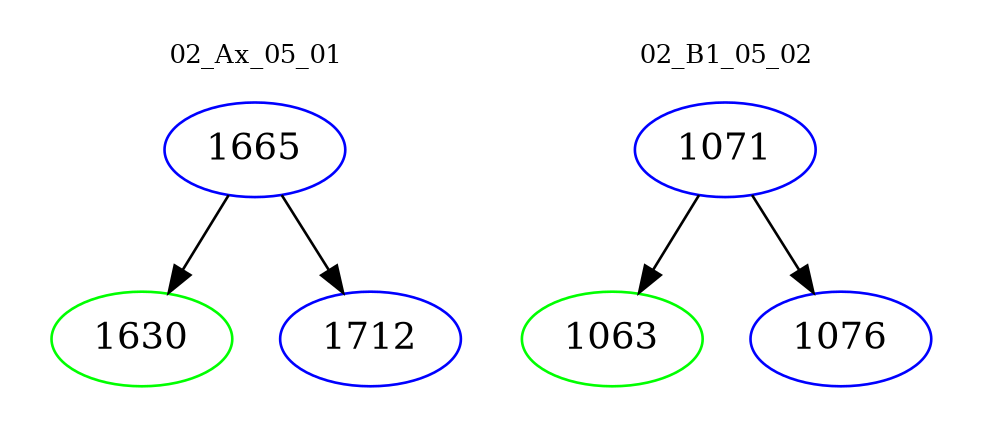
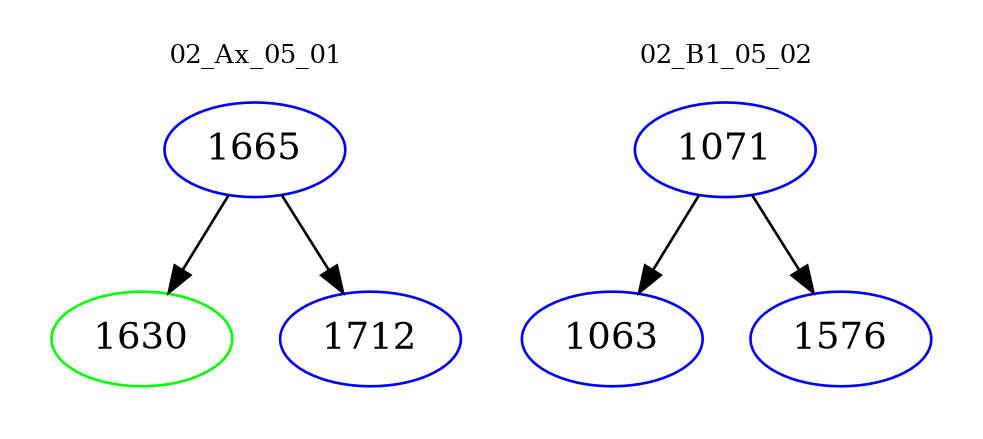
(612, 339) -> (612, 339)
(841, 339) -> (841, 339)
